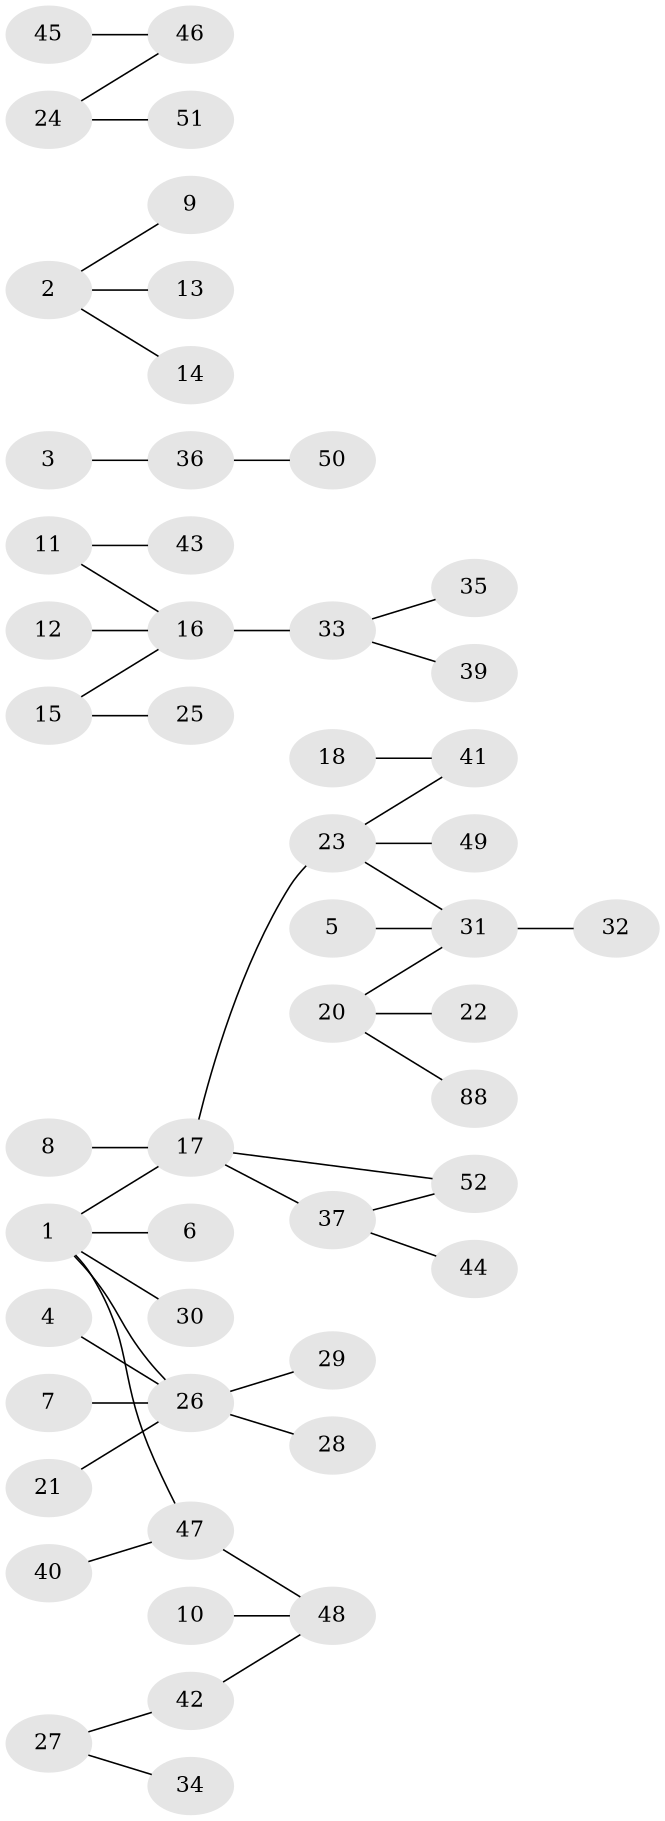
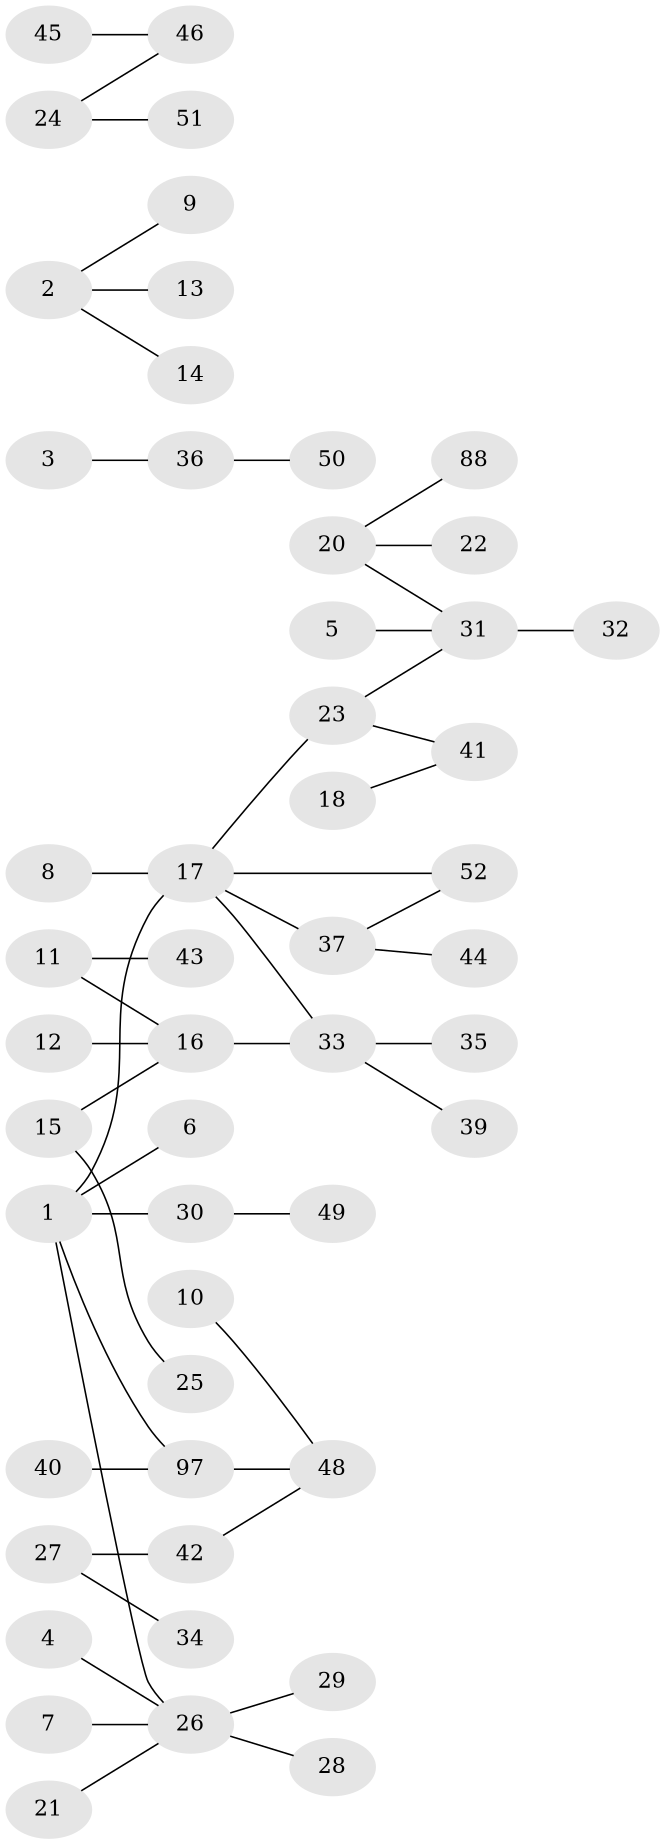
(404, 843) -> (262, 1214)
none -> (265, 956)
(191, 1531) -> (191, 1469)
